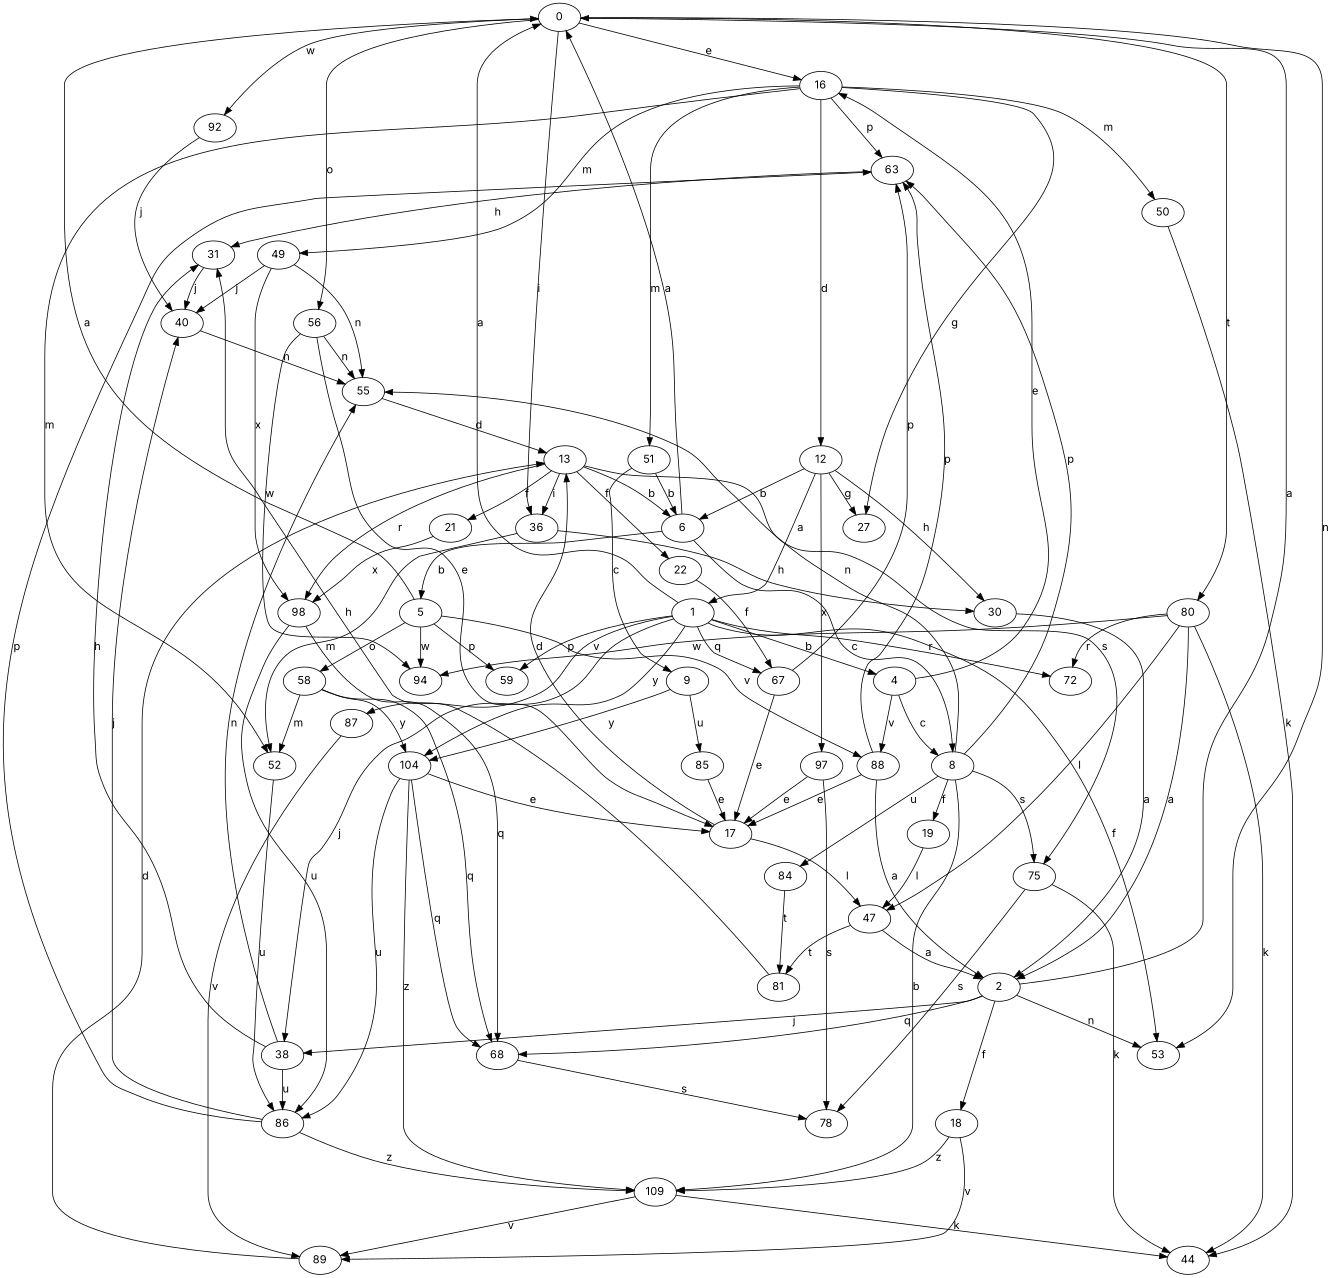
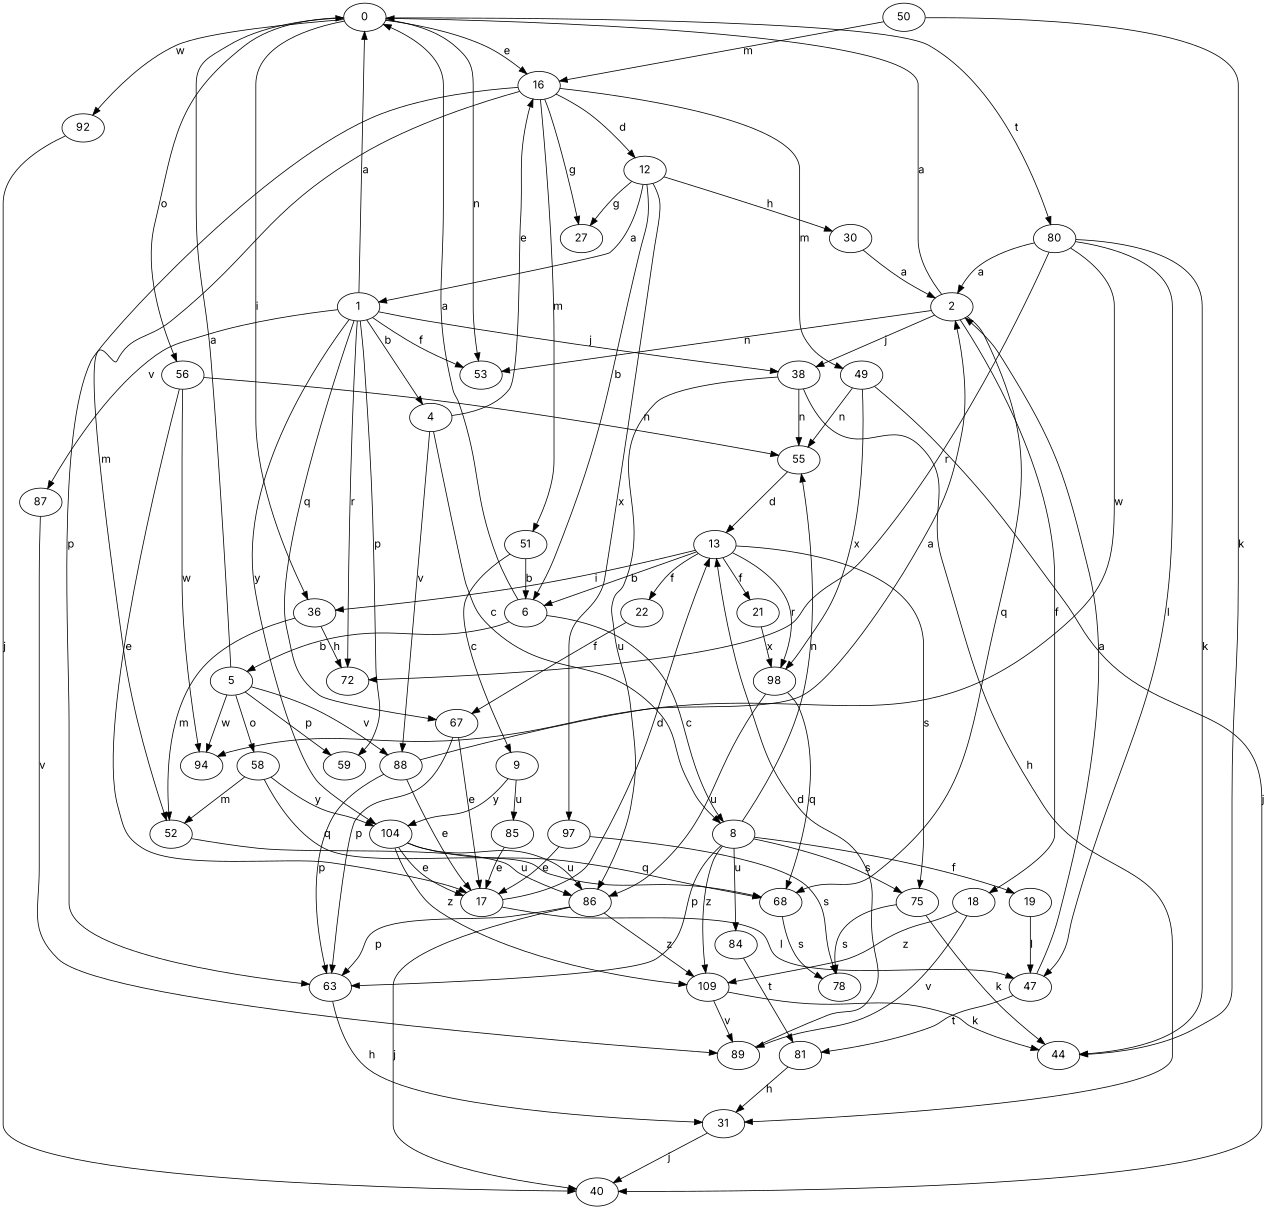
(1021, 102) -> (726, 51)
(269, 356) -> none
(760, 579) -> (330, 644)
(916, 987) -> (709, 902)
